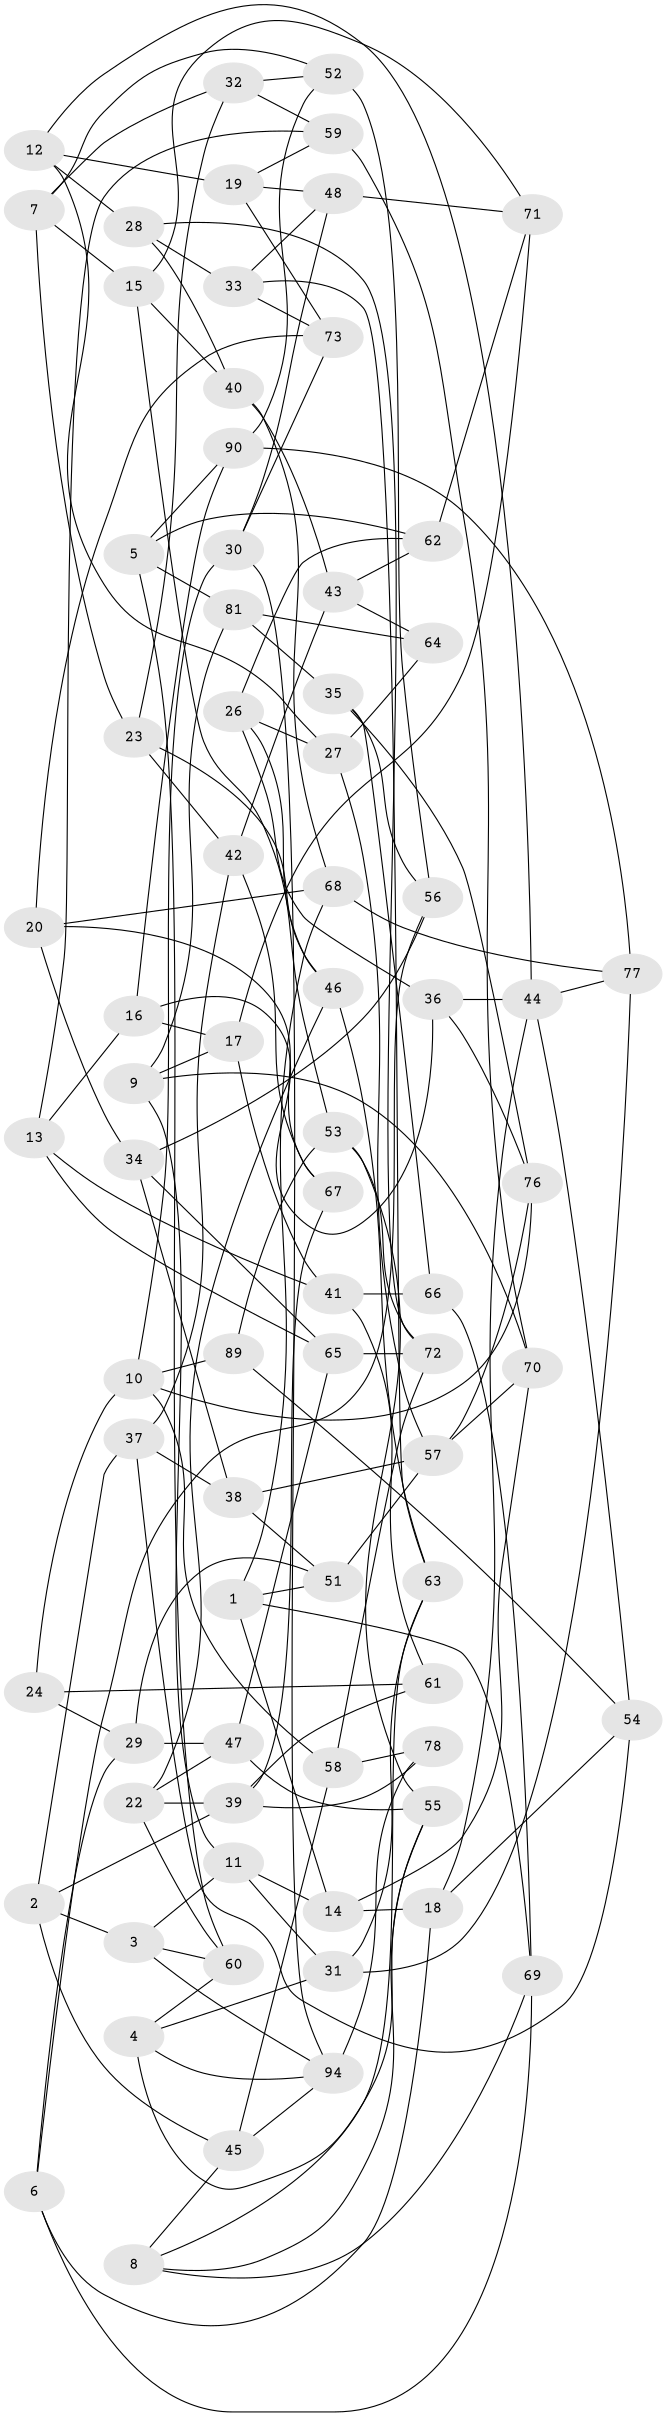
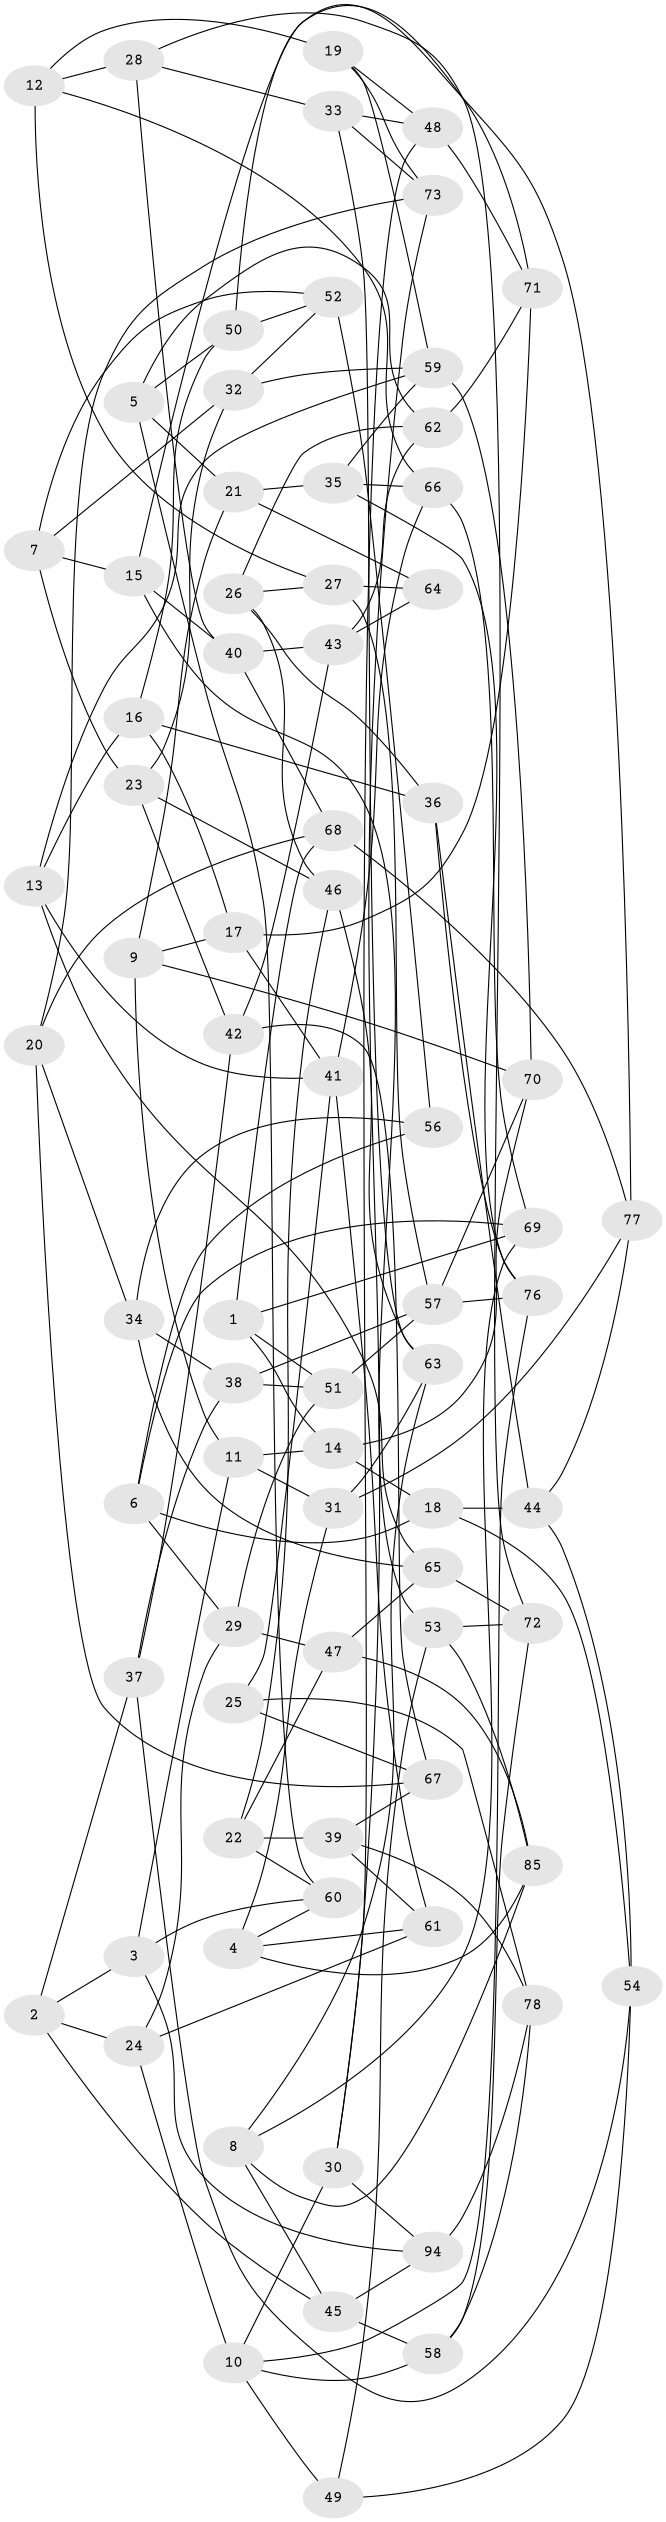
(474, 317) -> (305, 209)
(234, 448) -> (234, 330)
(234, 610) -> (234, 492)
(384, 795) -> (381, 424)
(234, 1354) -> (333, 2498)
none -> (234, 1703)
(433, 1806) -> (532, 1866)
(134, 1853) -> (84, 2031)
(227, 2077) -> (333, 1938)
